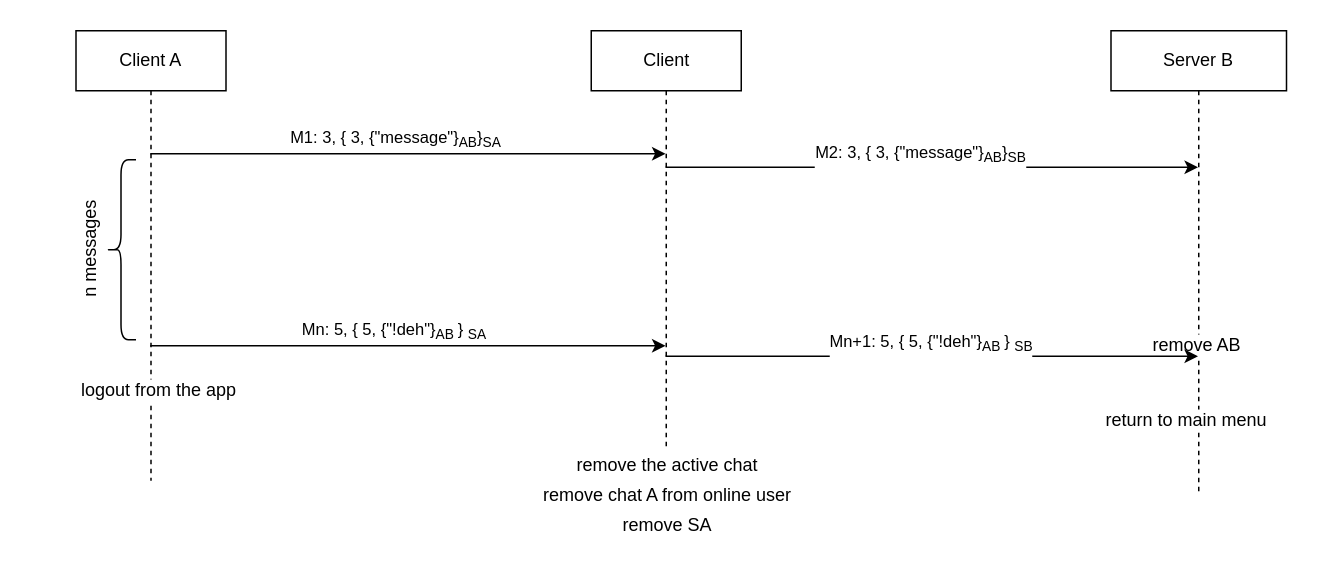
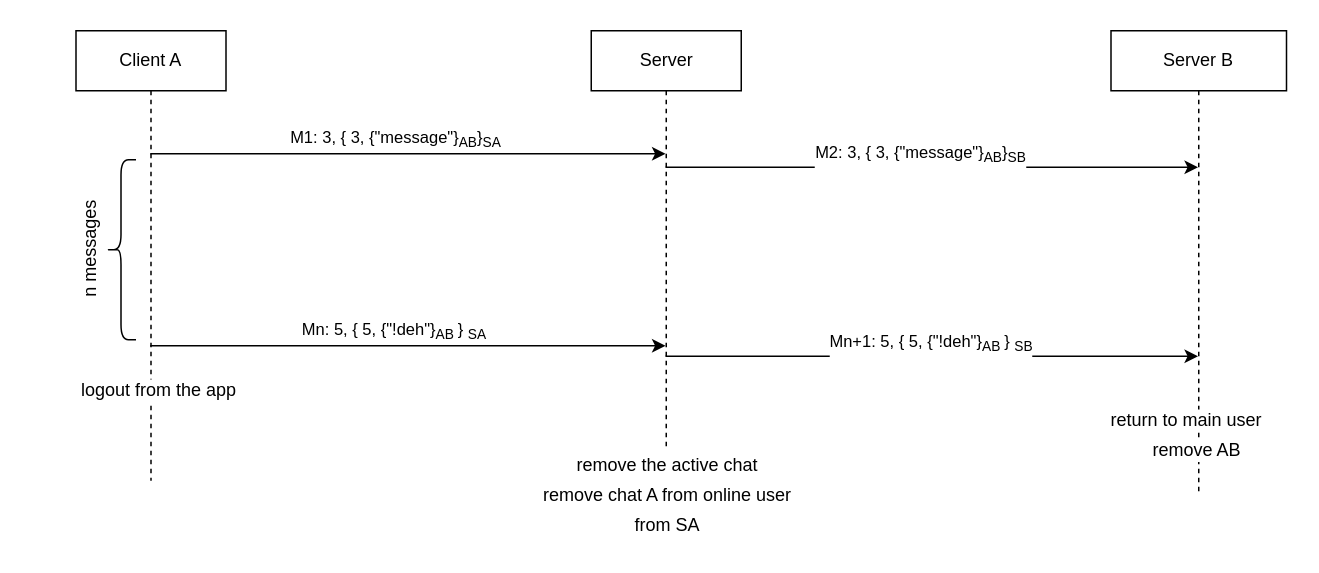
(667, 61) -> (667, 61)
(1196, 346) -> (1196, 451)
(1187, 421) -> (1187, 421)
(668, 526) -> (668, 526)
